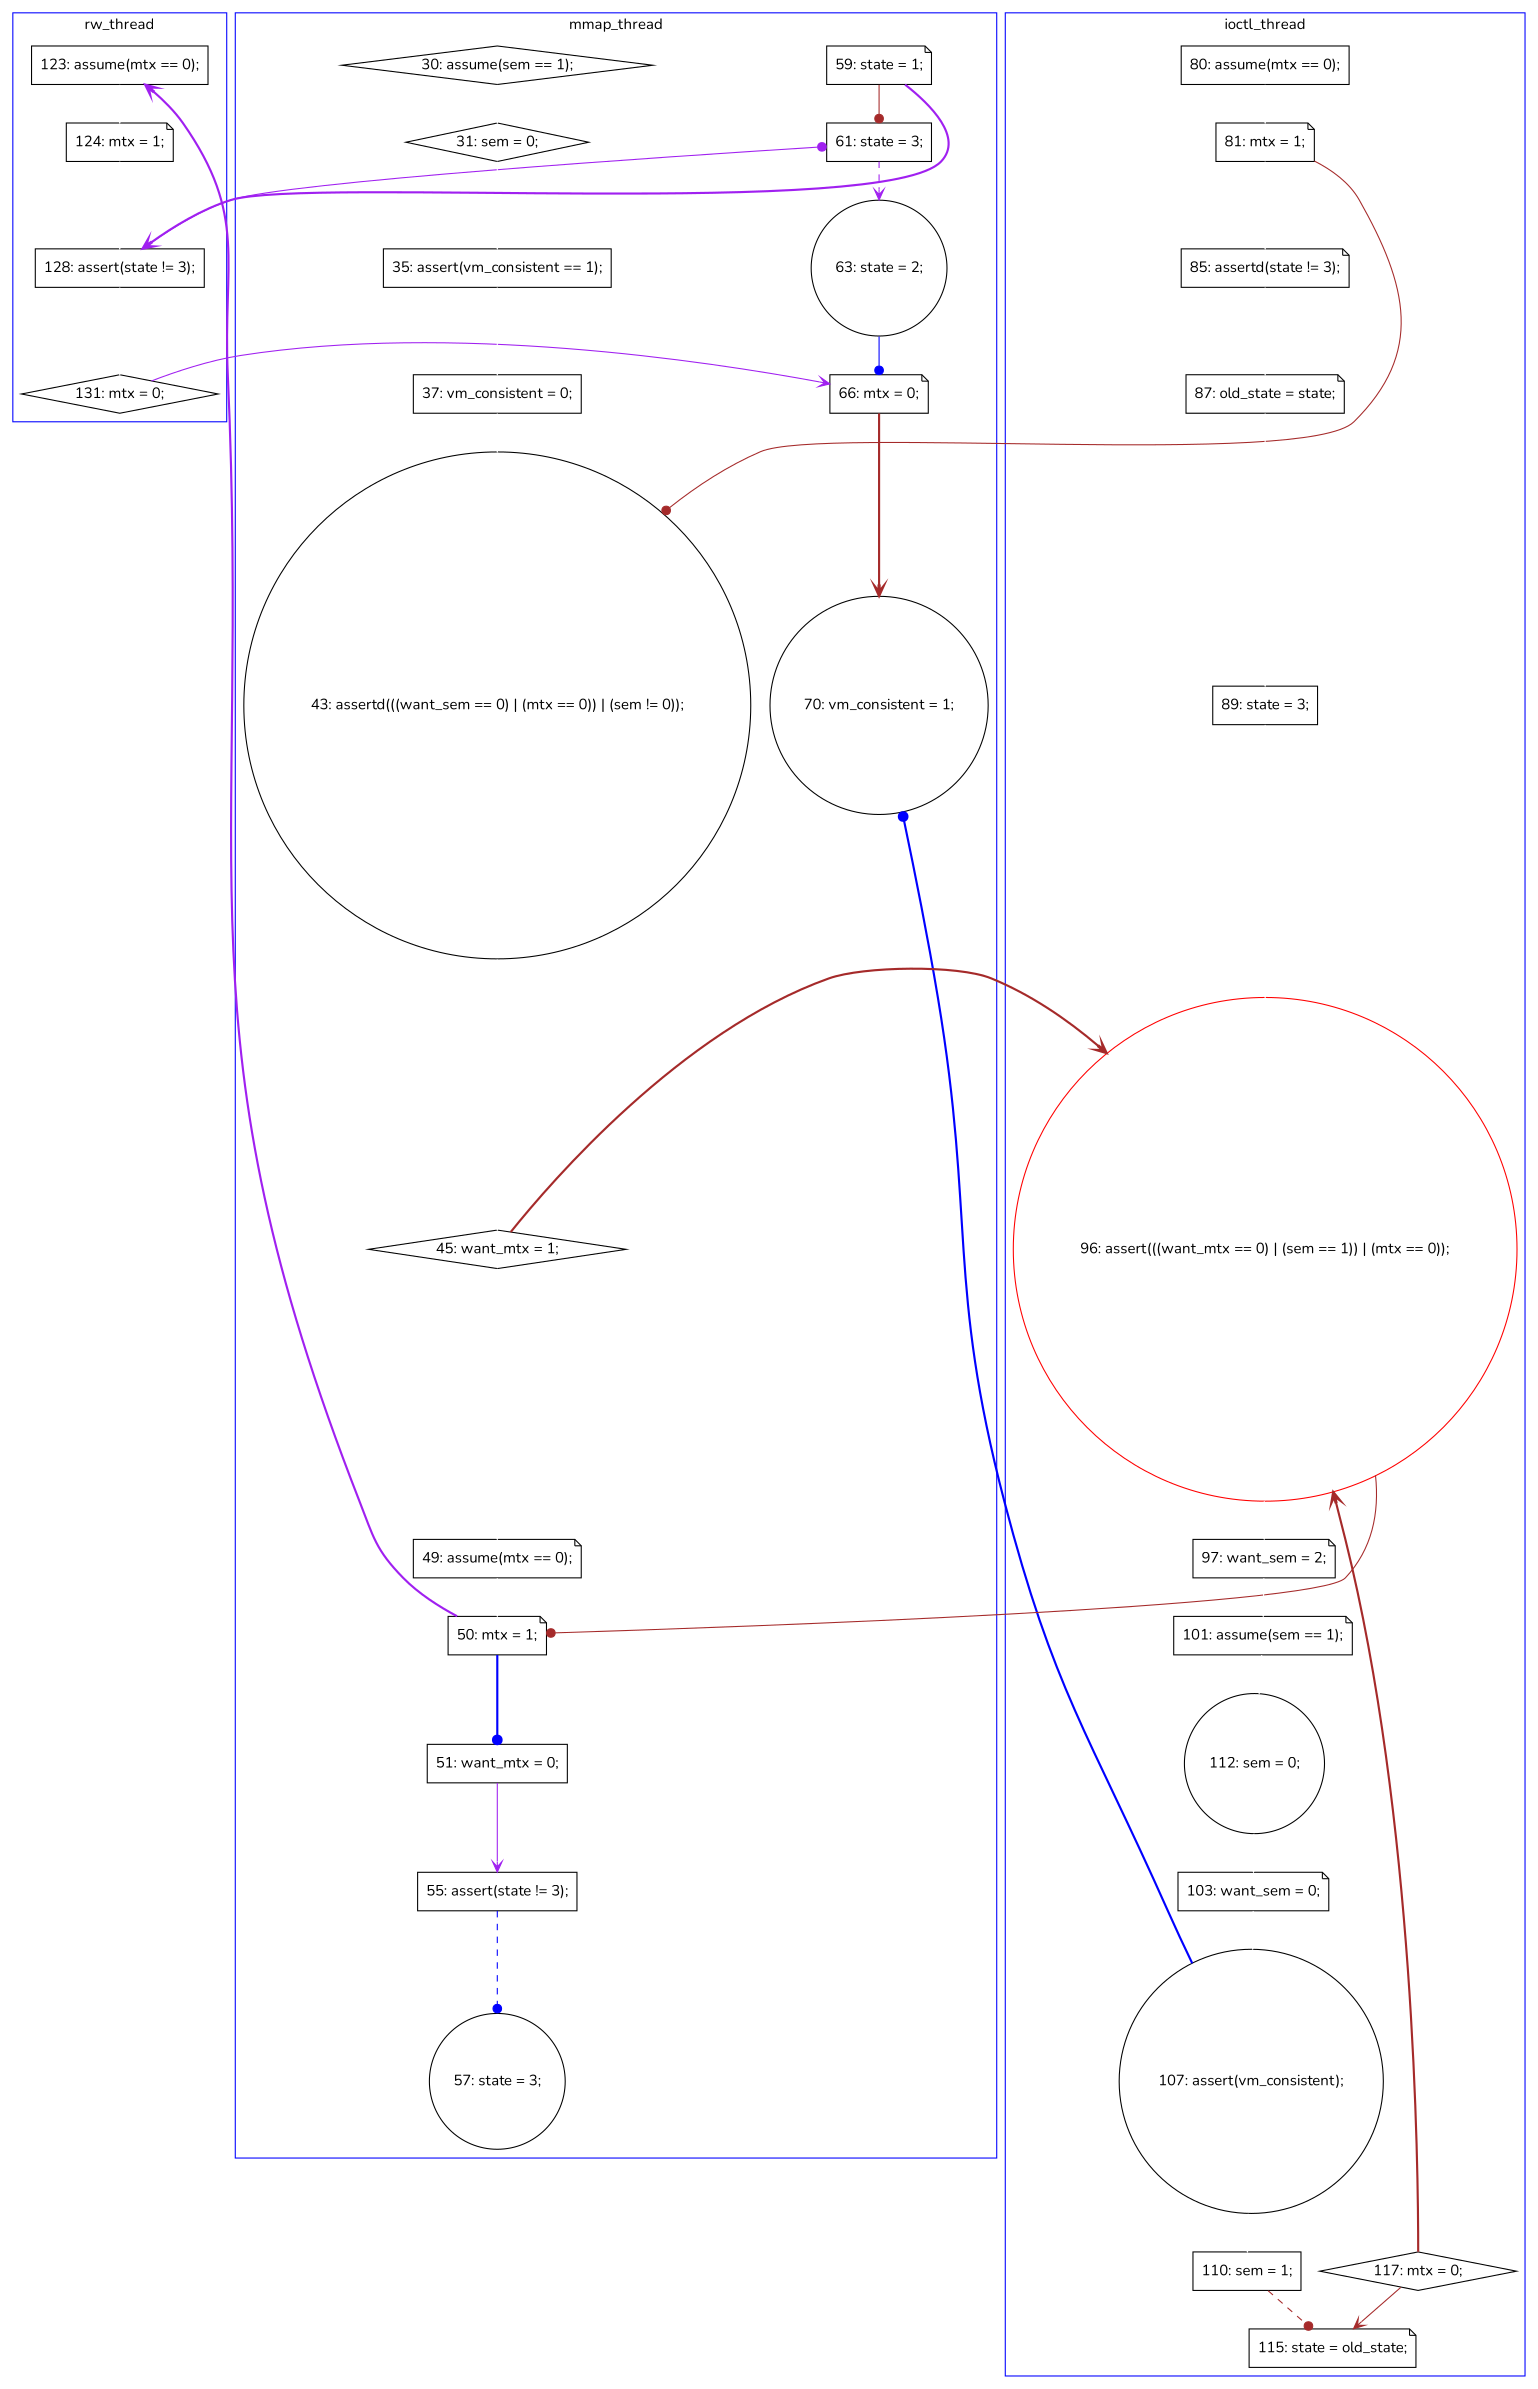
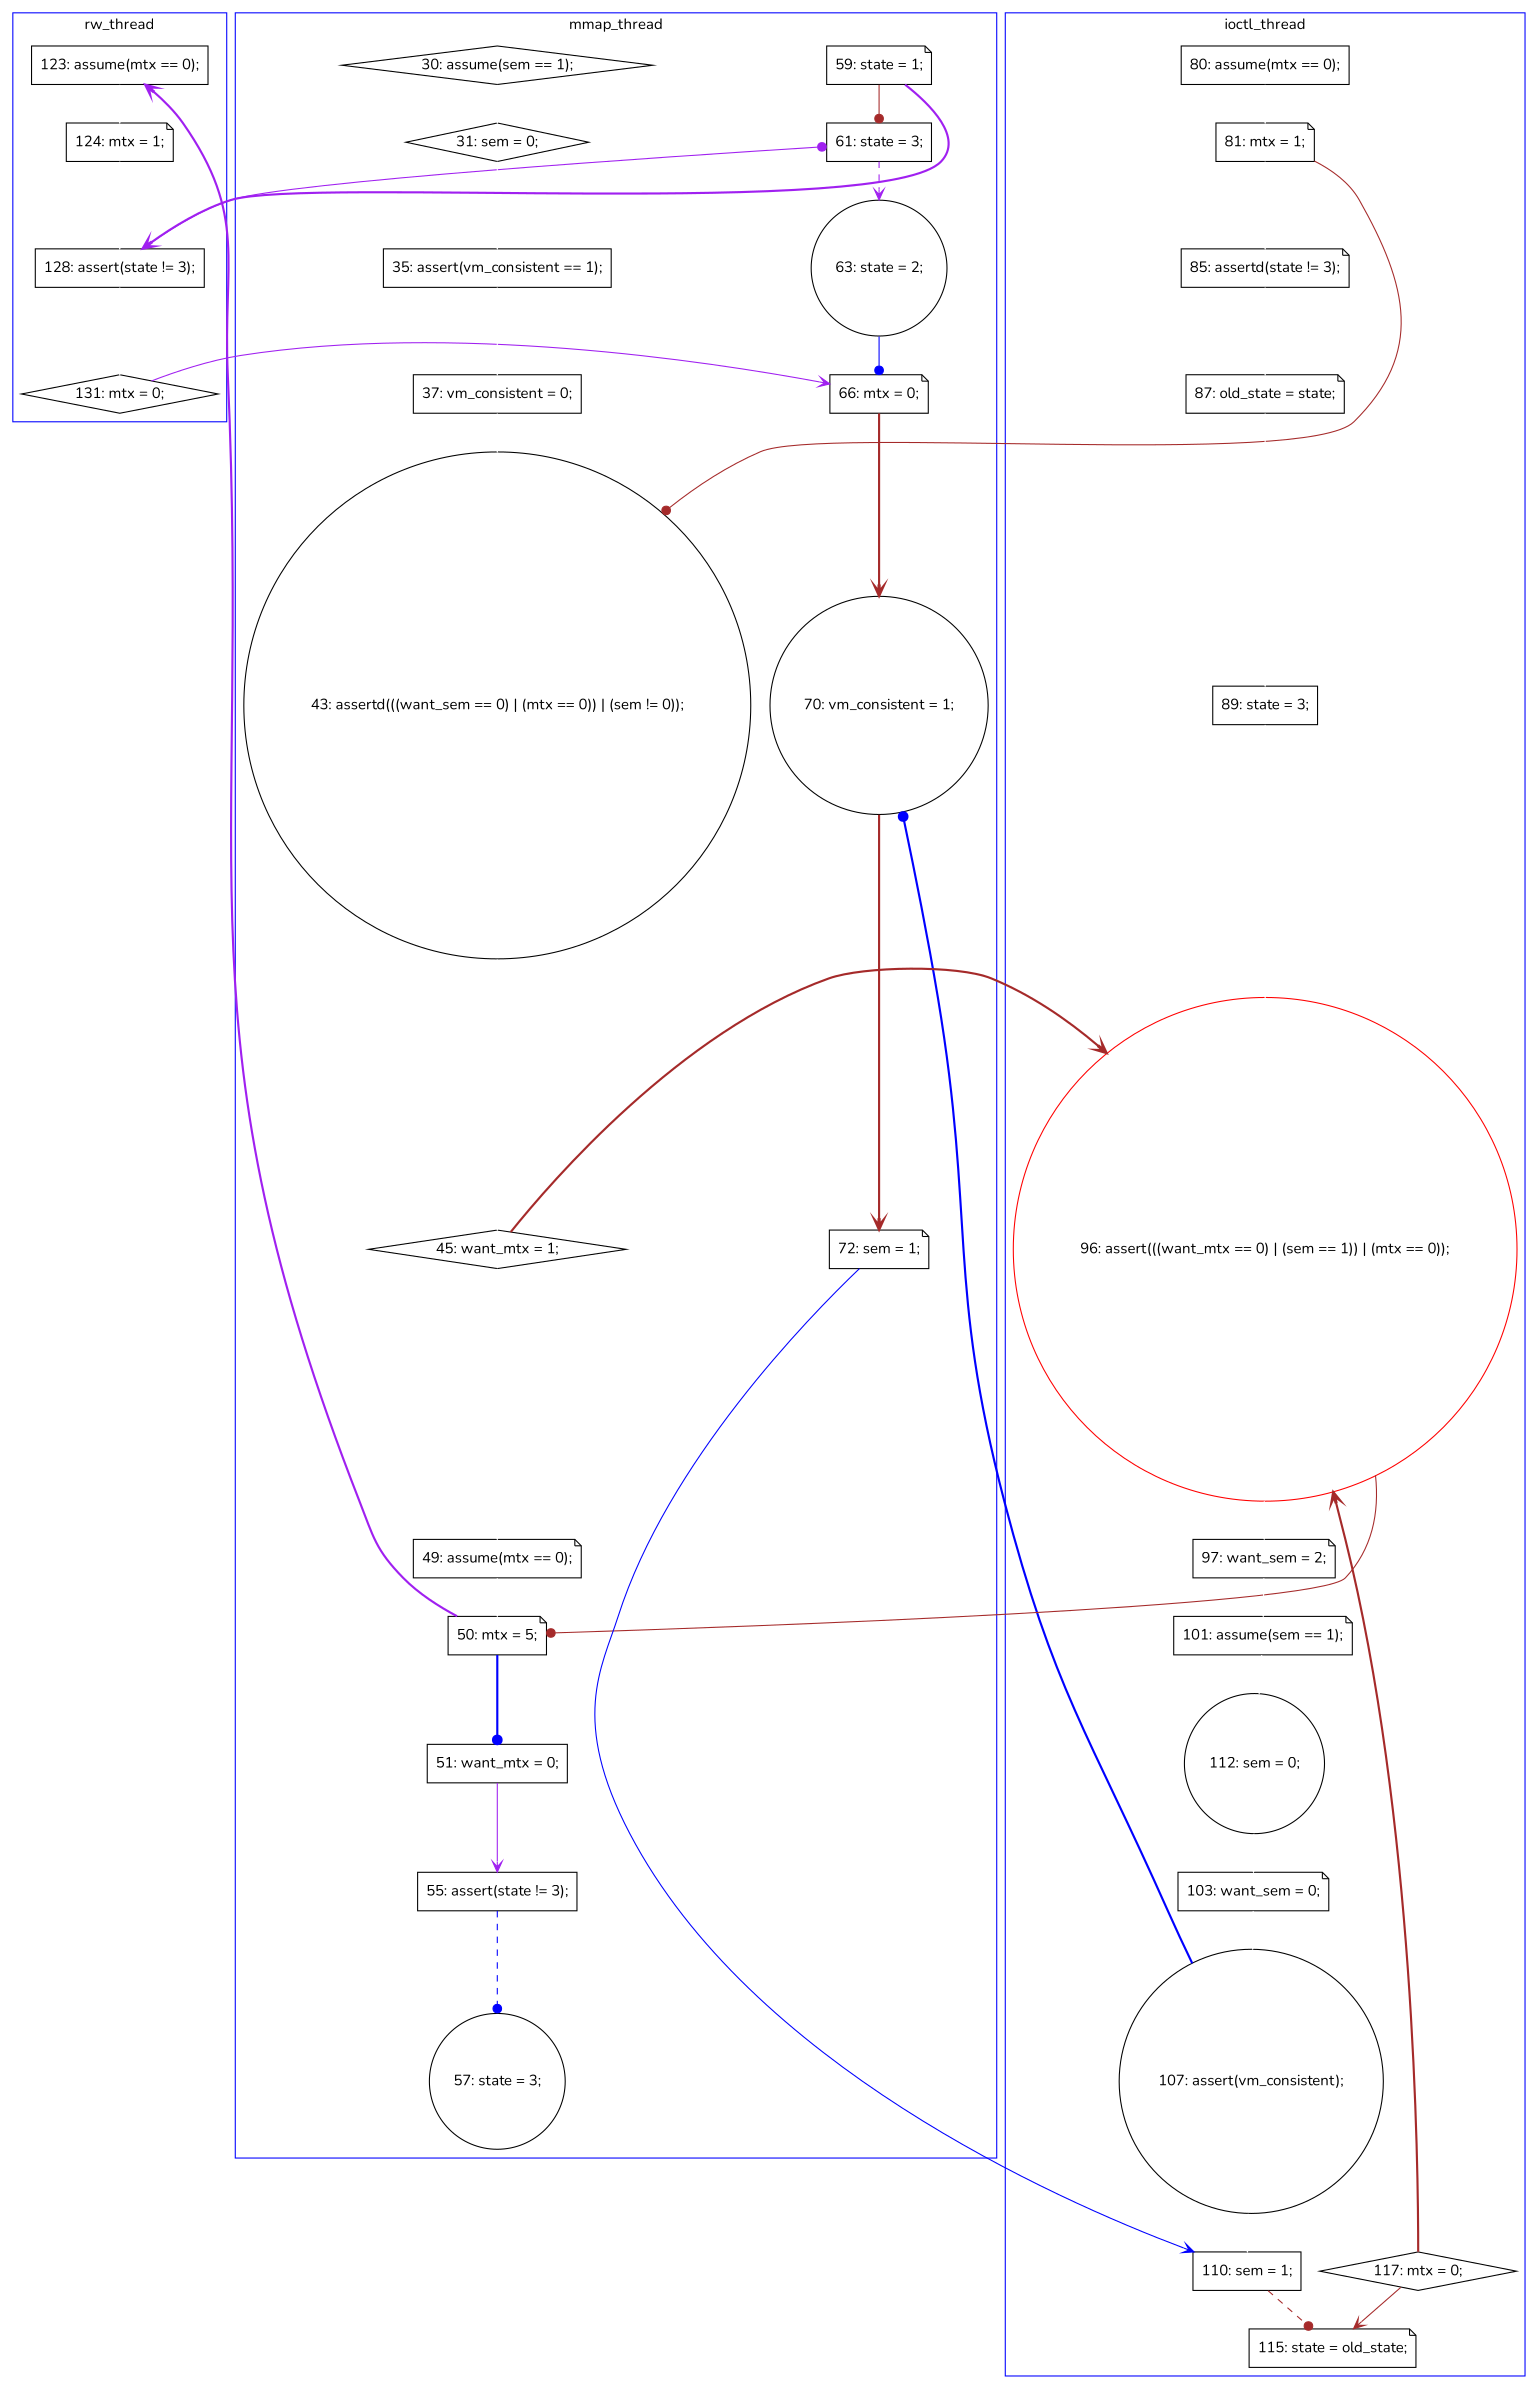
none -> (879, 1249)
(497, 1636) -> (497, 1636)
